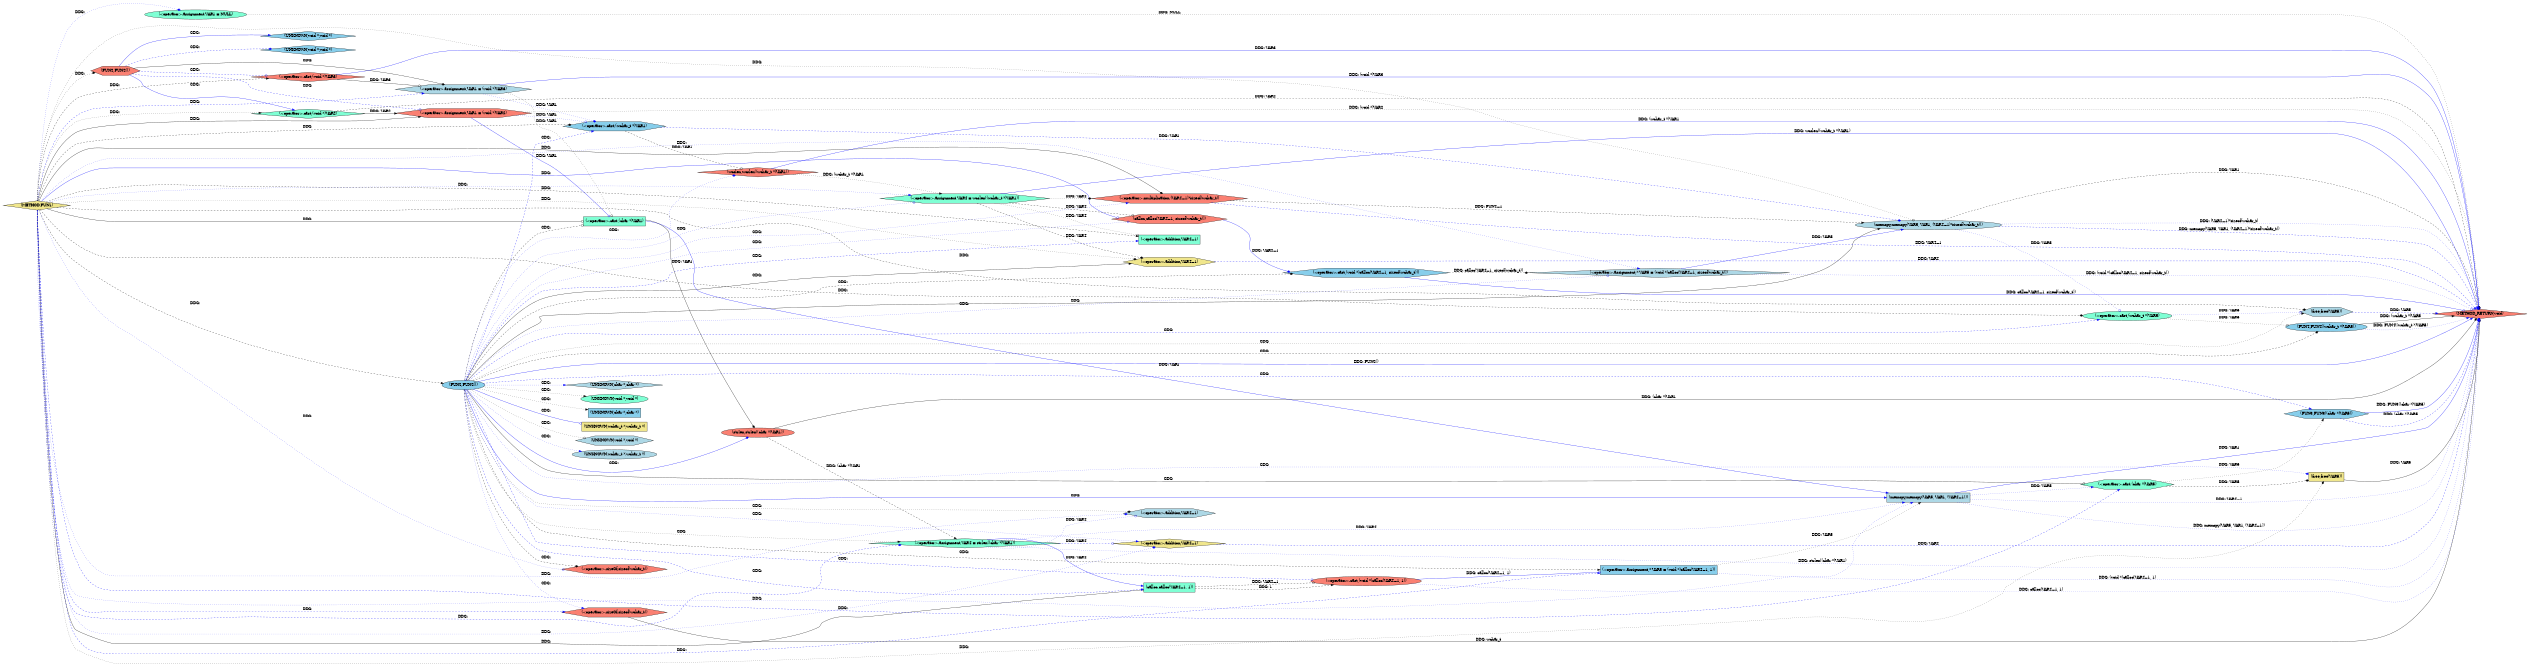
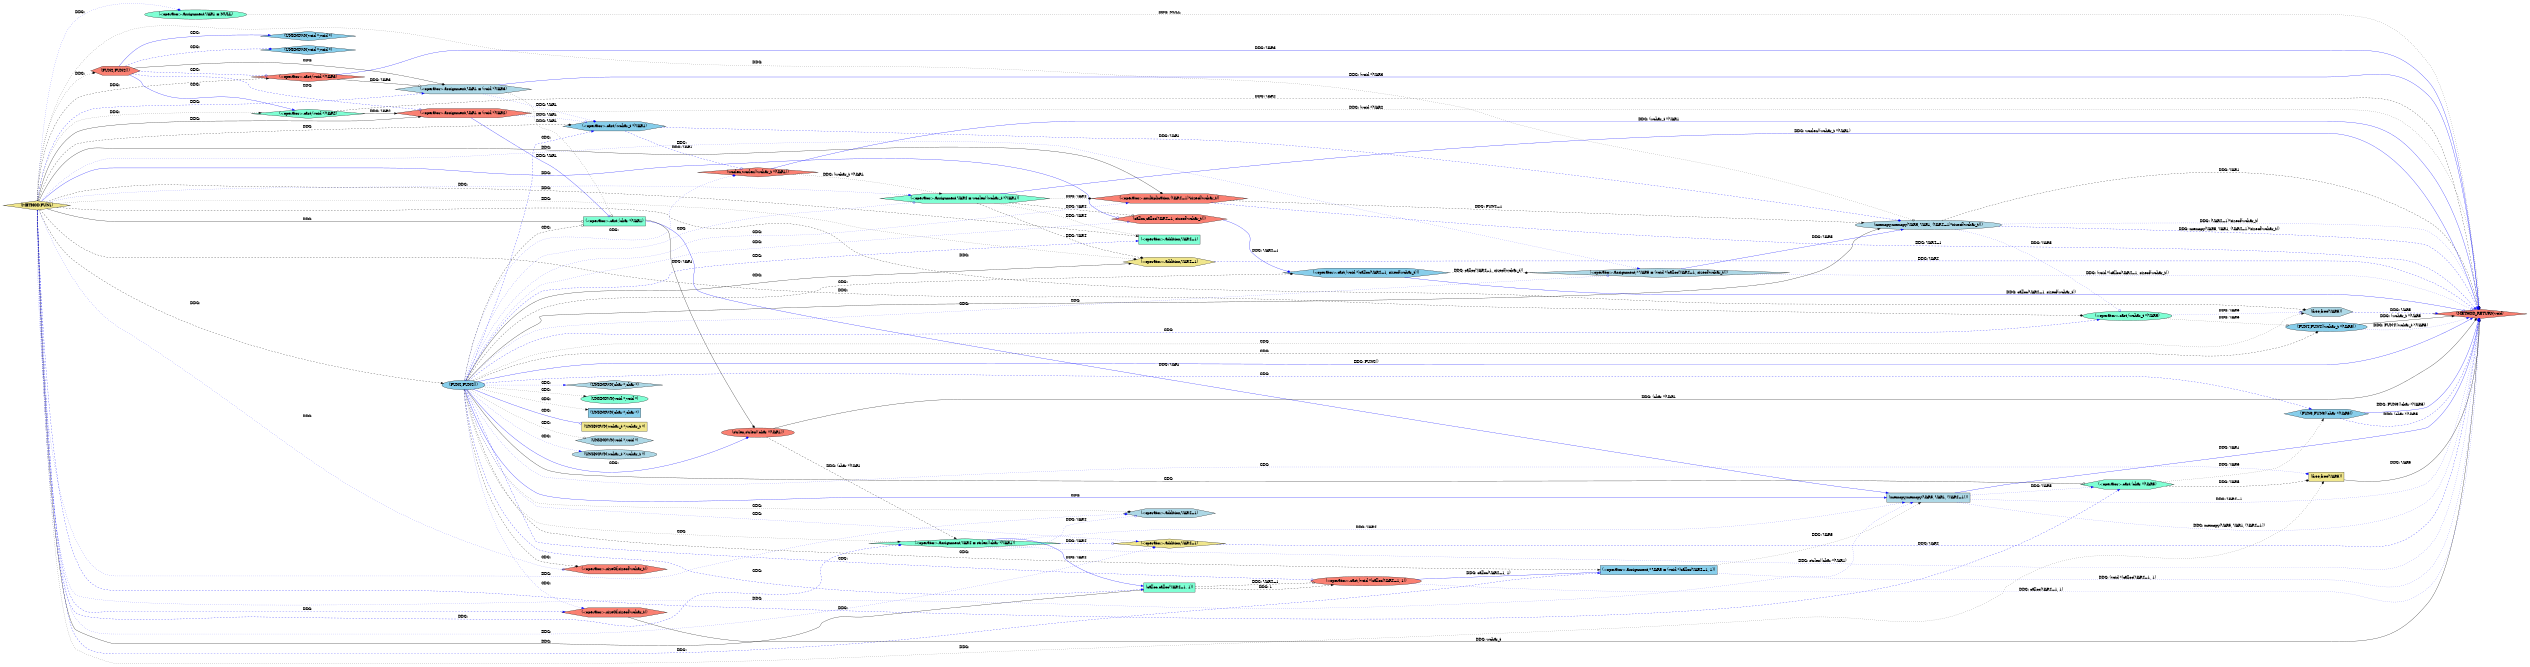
(682, 153) -> (682, 153)
